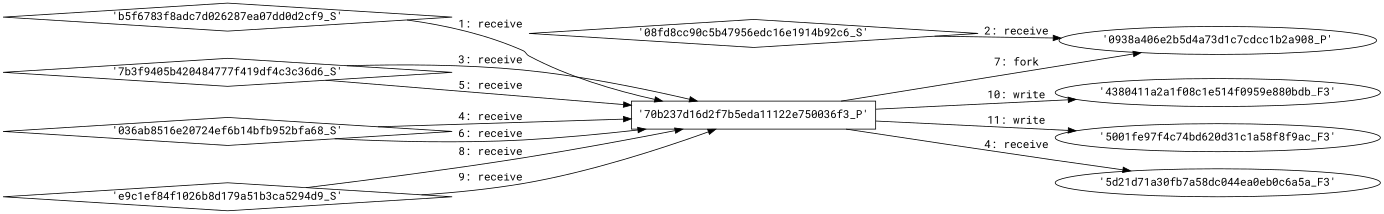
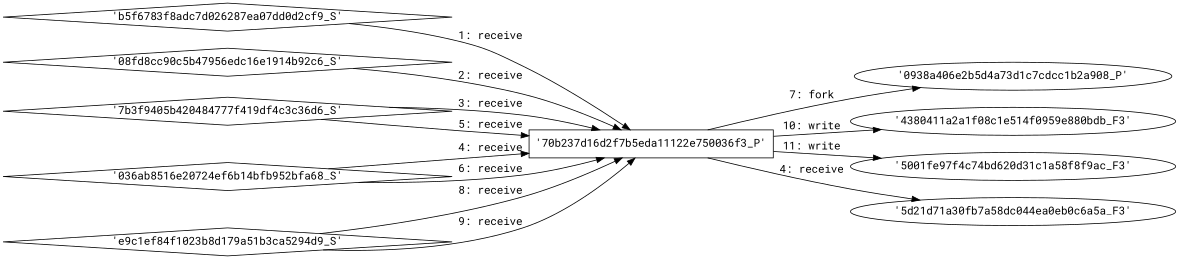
(994, 37) -> (486, 86)
(228, 197) -> (228, 242)
